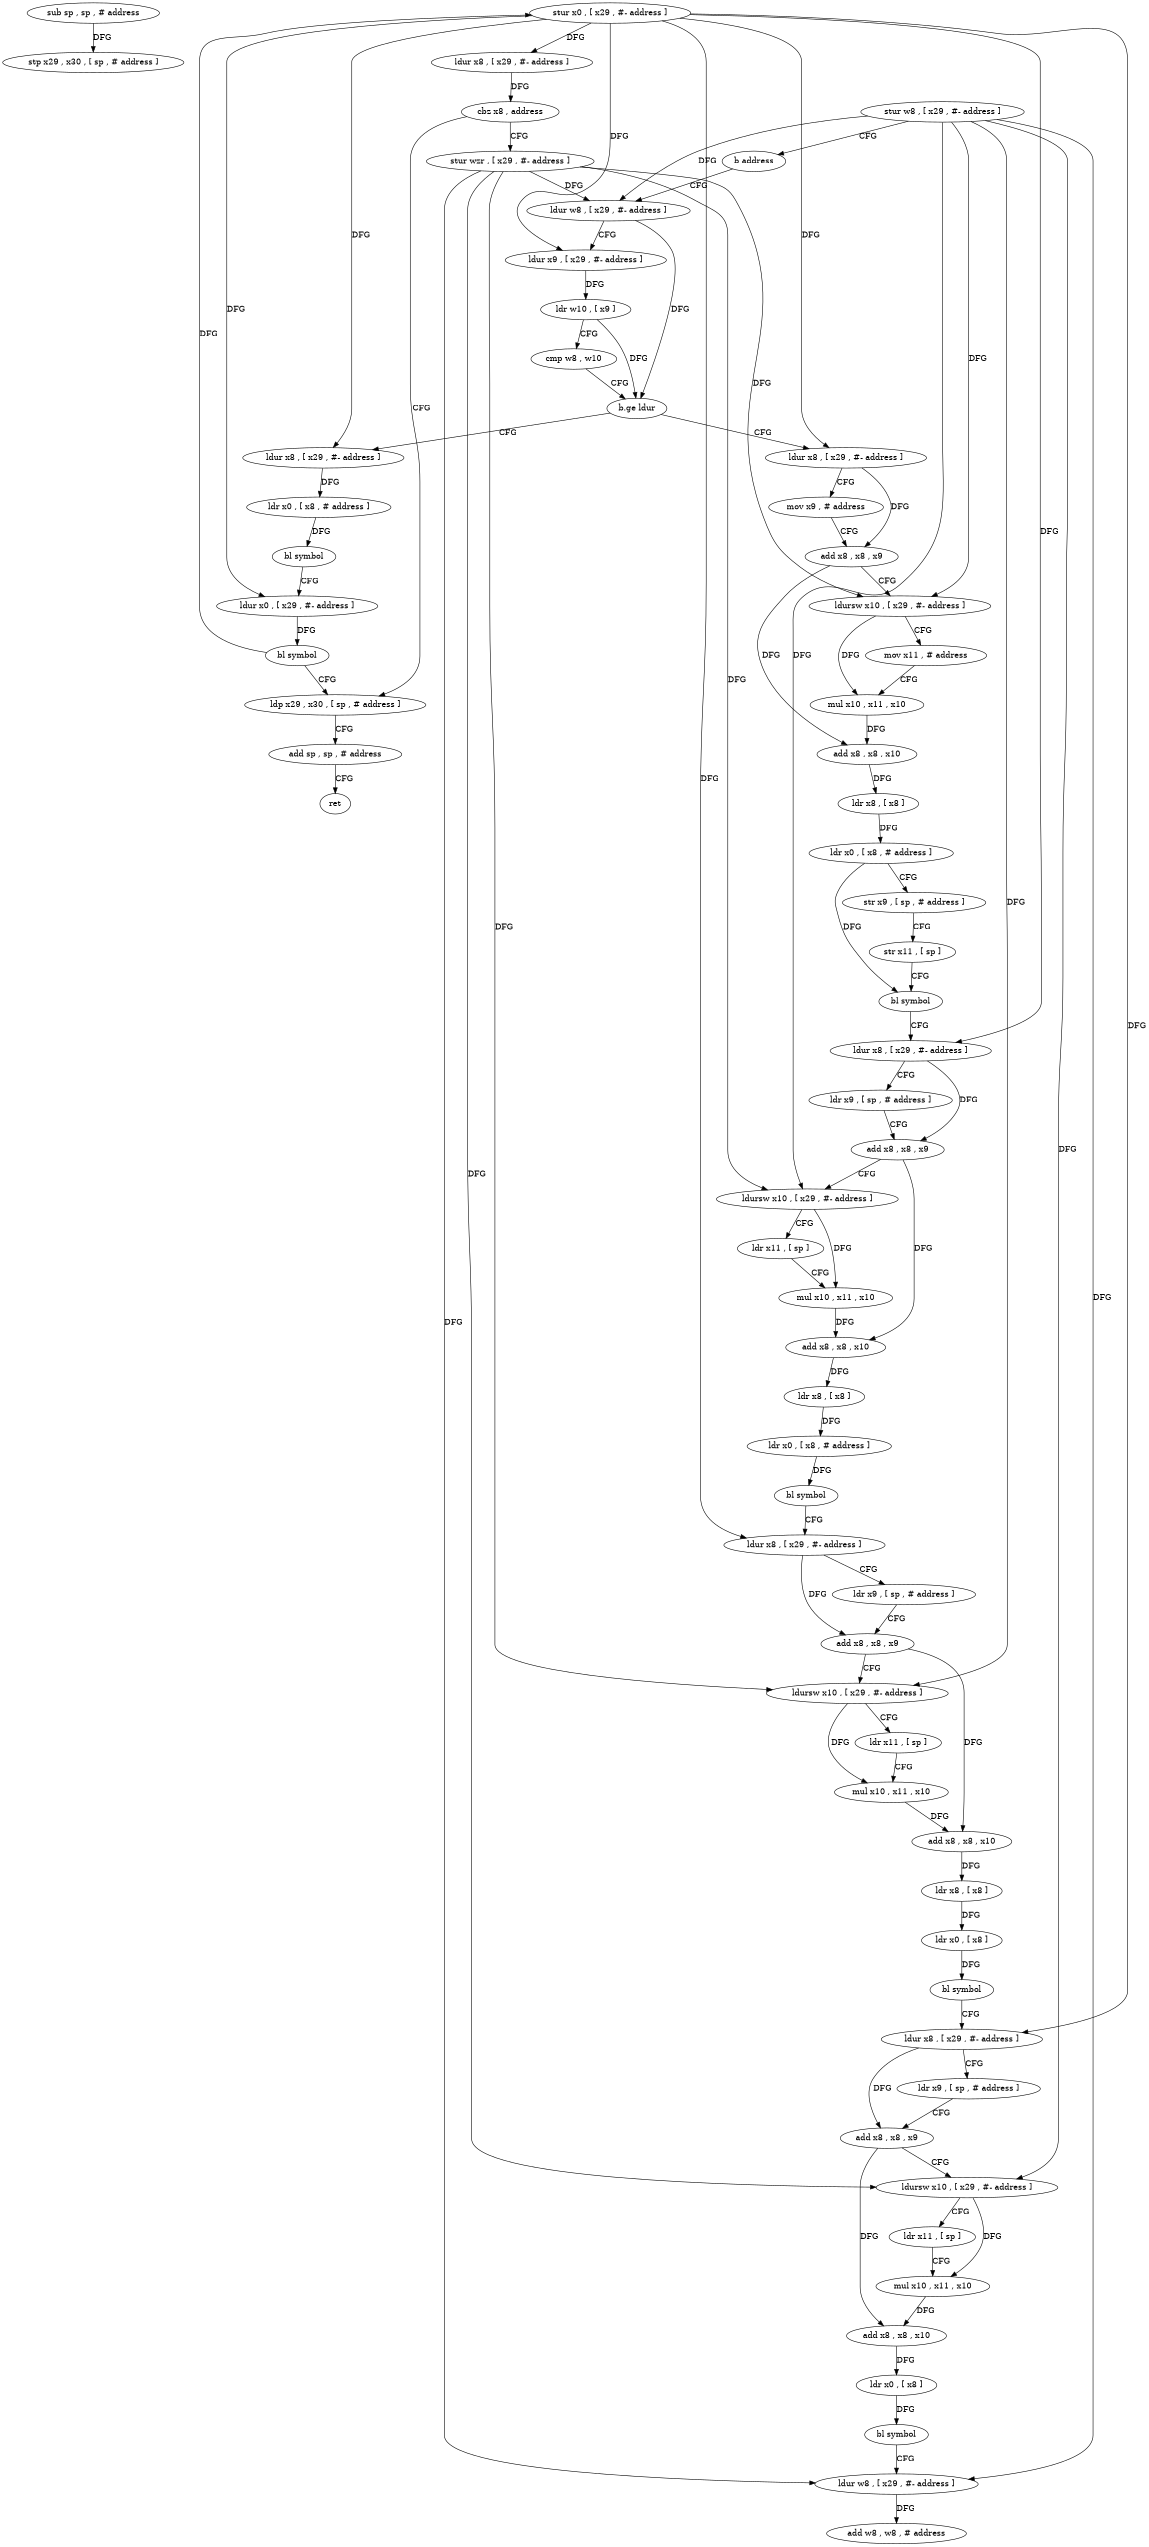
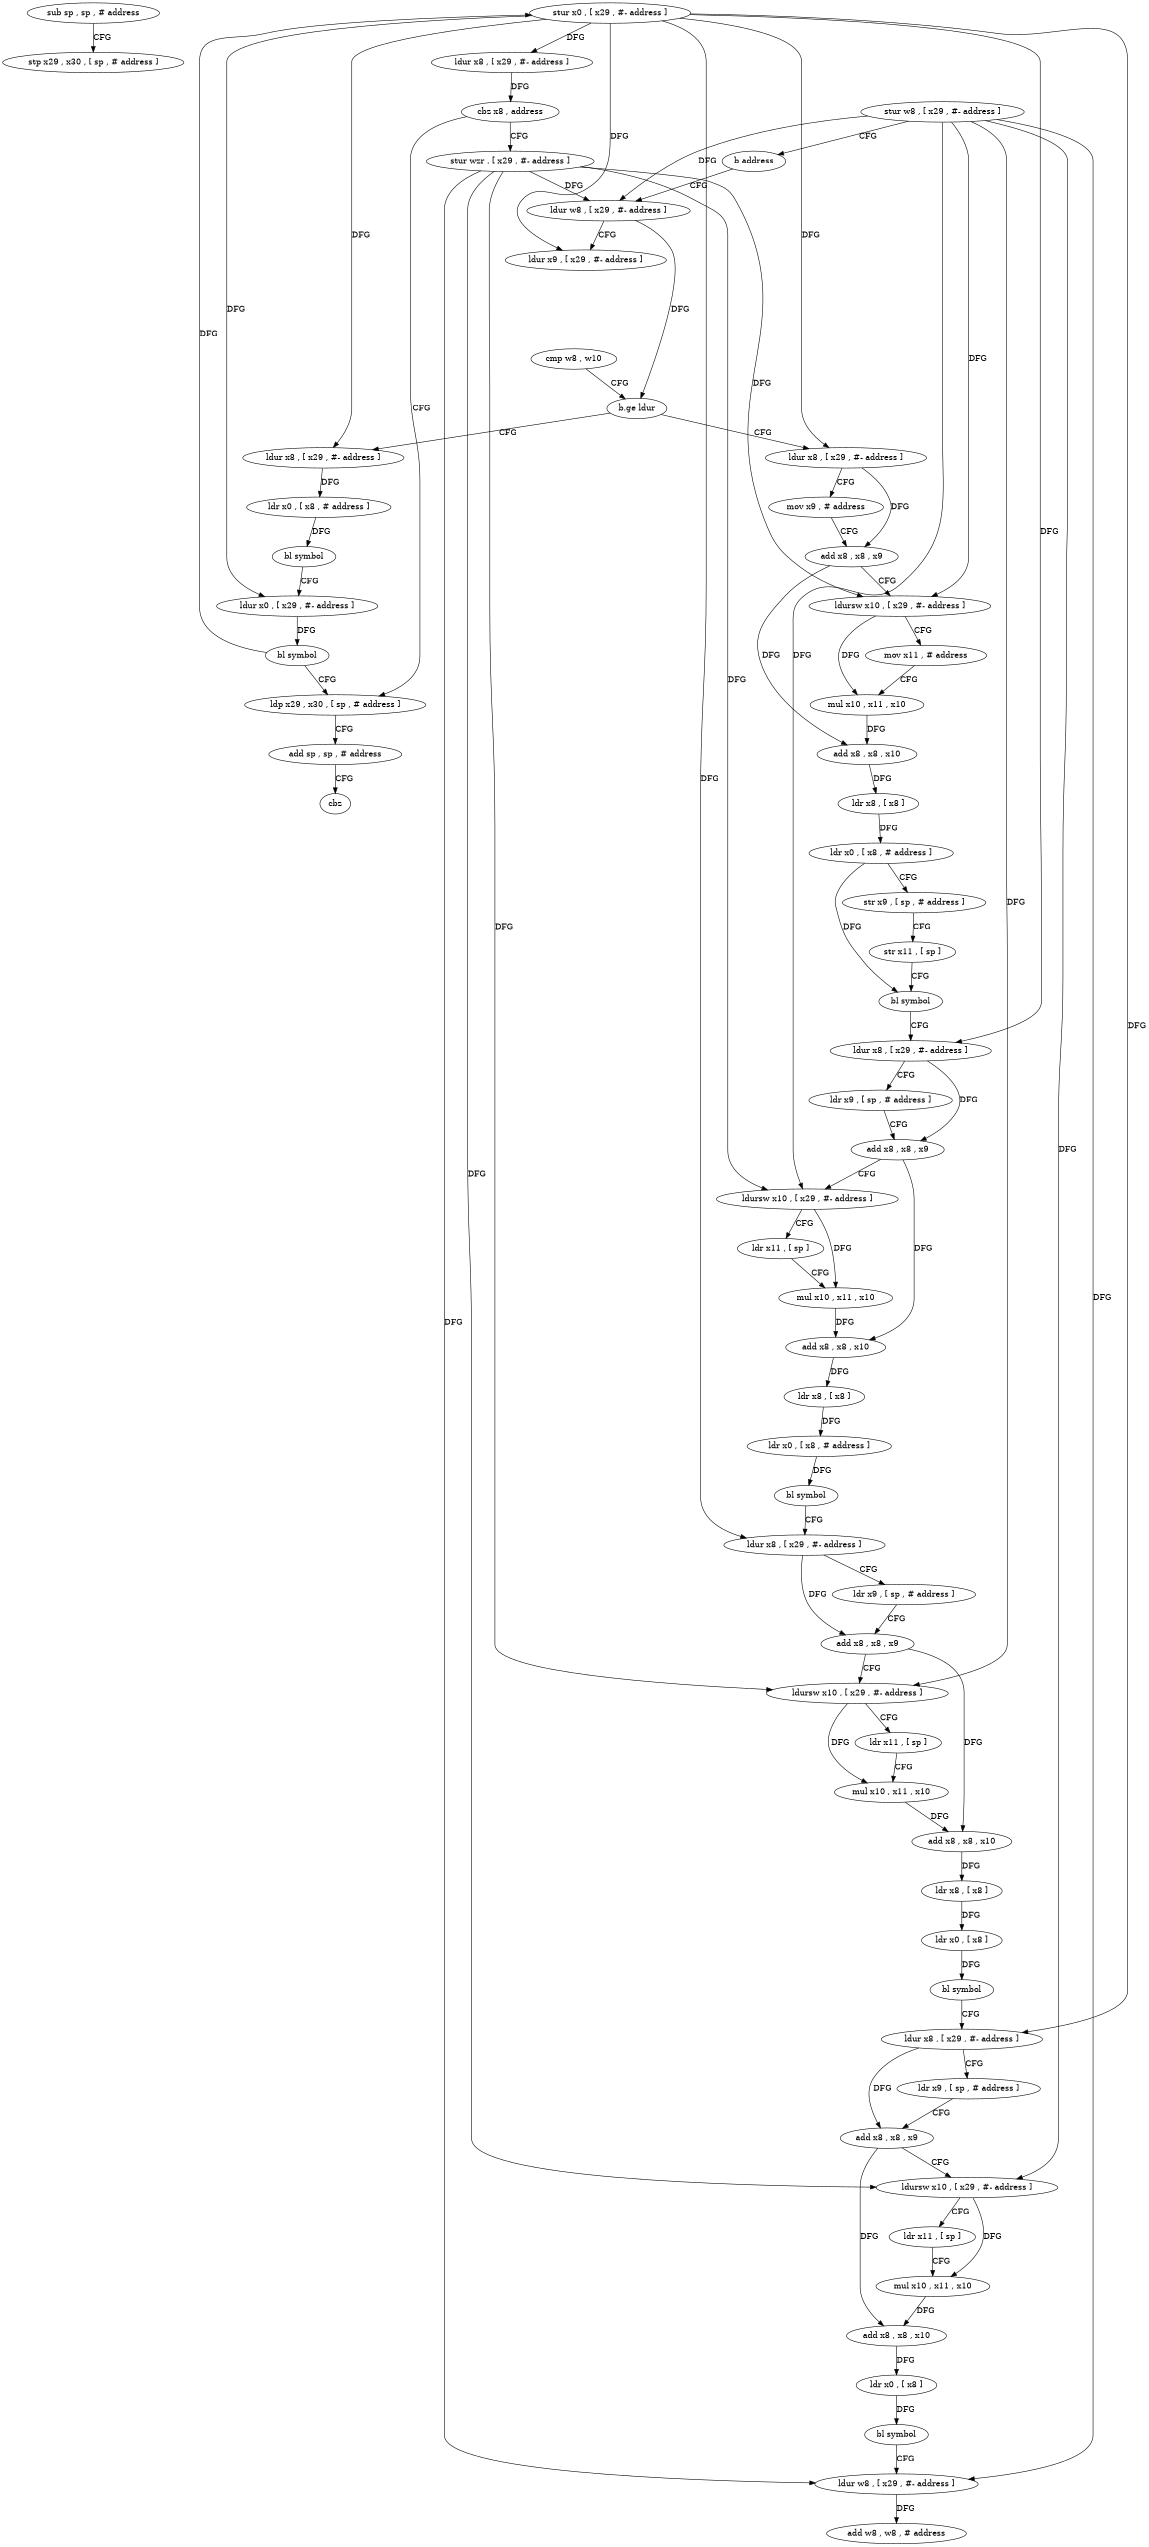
(102, 38) -> (102, 38)
(586, 310) -> none
(335, 804) -> (335, 804)
